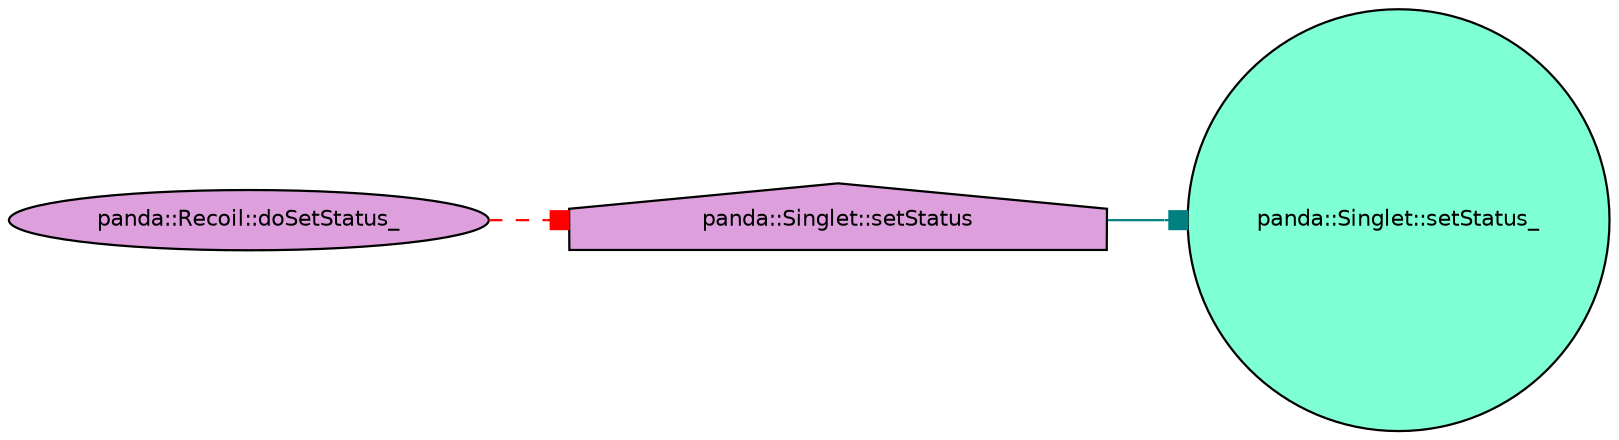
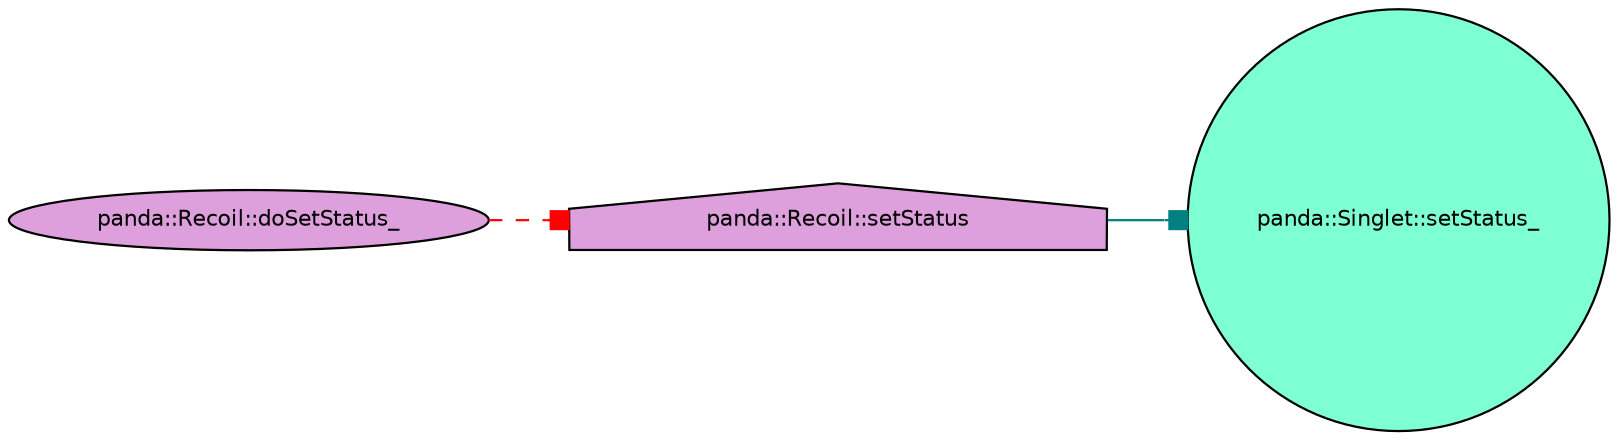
(838, 220) -> (838, 220)
